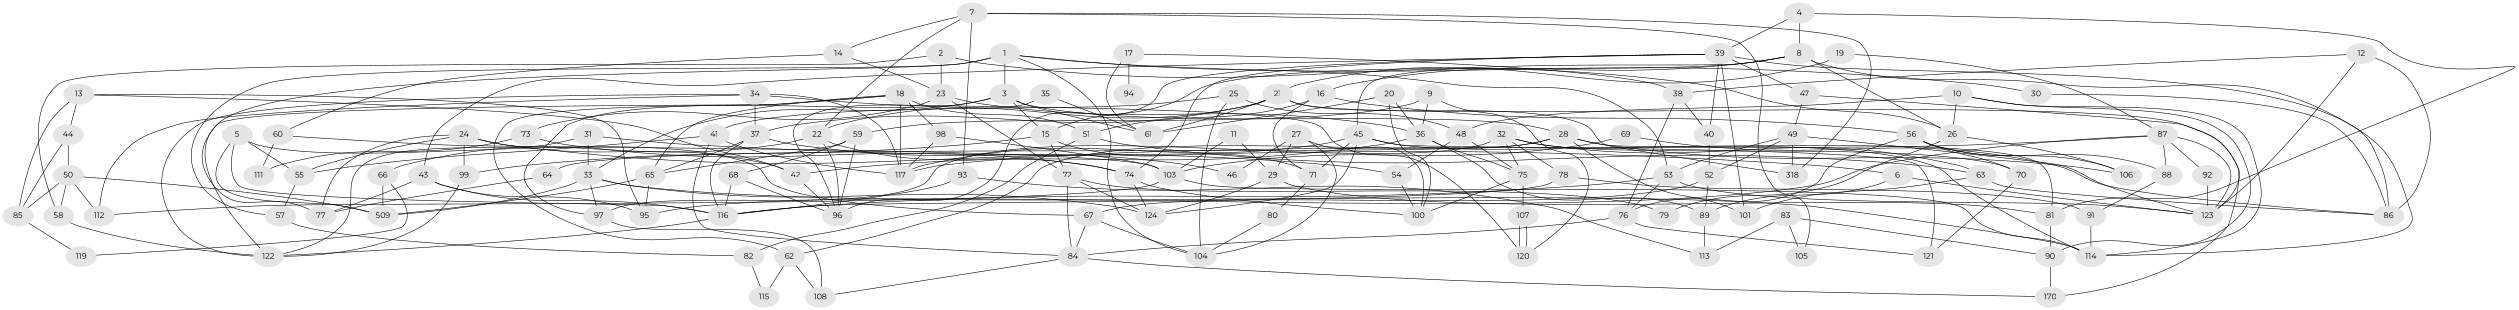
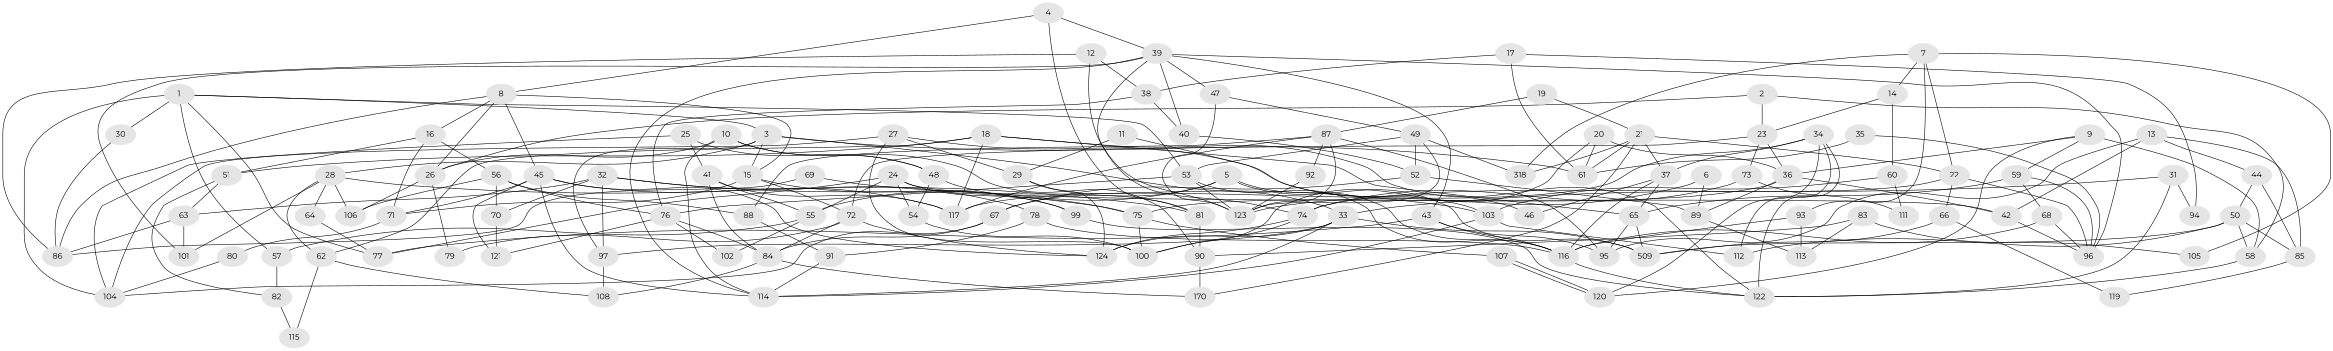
(941, 135) -> none
(1243, 153) -> (2184, 196)
none -> (2204, 170)
none -> (727, 257)
